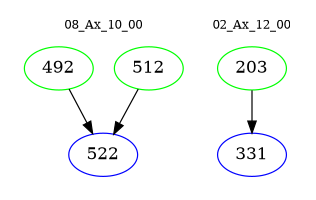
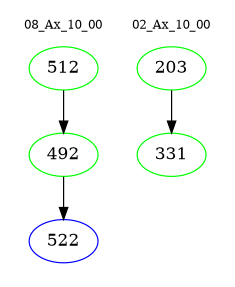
(252, 26) -> (172, 26)
(129, 106) -> (64, 106)
(252, 155) -> (172, 155)
